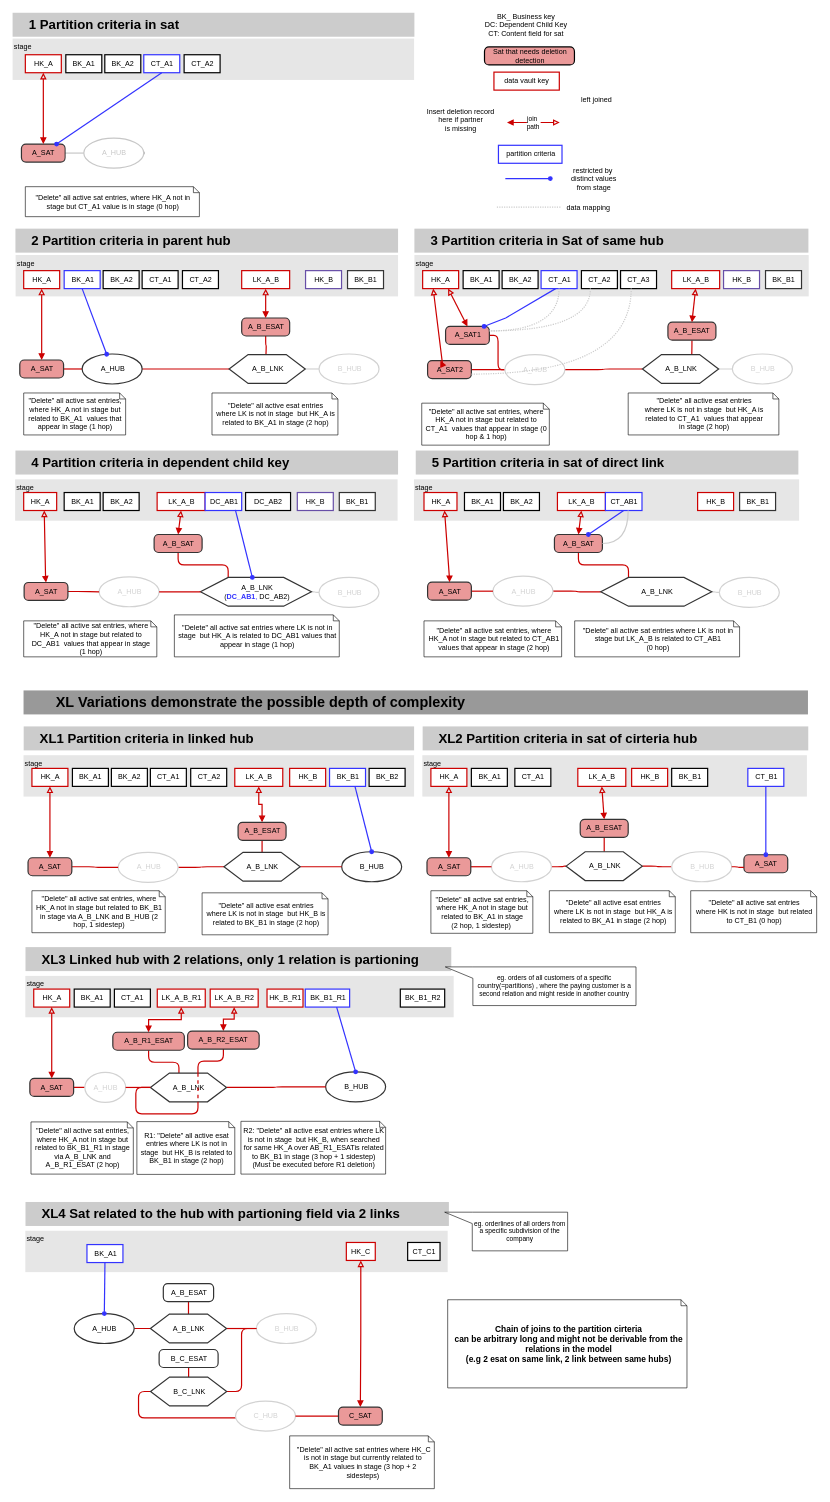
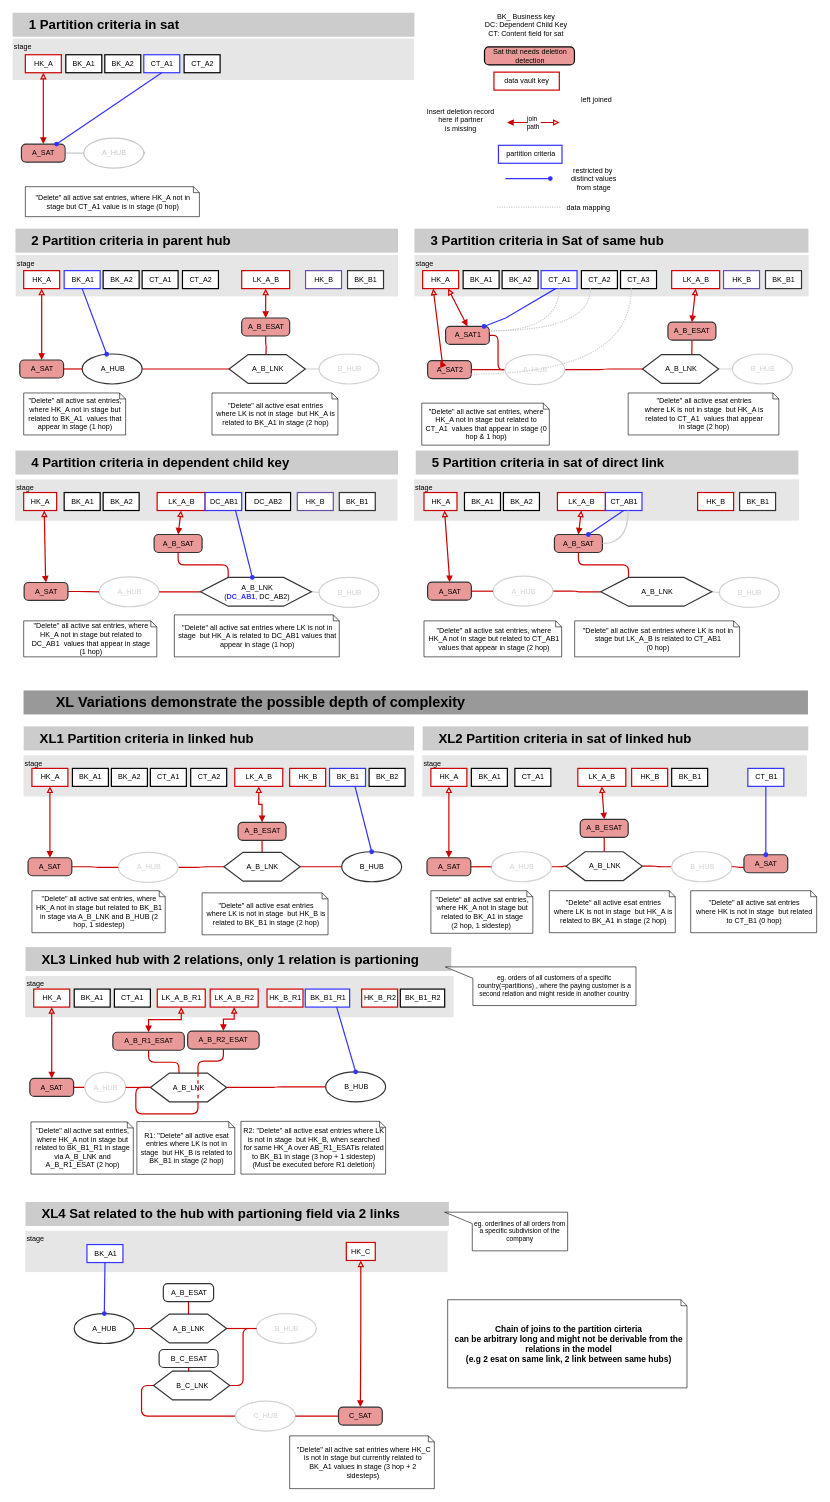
(581, 739) -> (574, 739)
none -> (380, 998)
(424, 1252) -> none
(189, 1392) -> (192, 1386)
